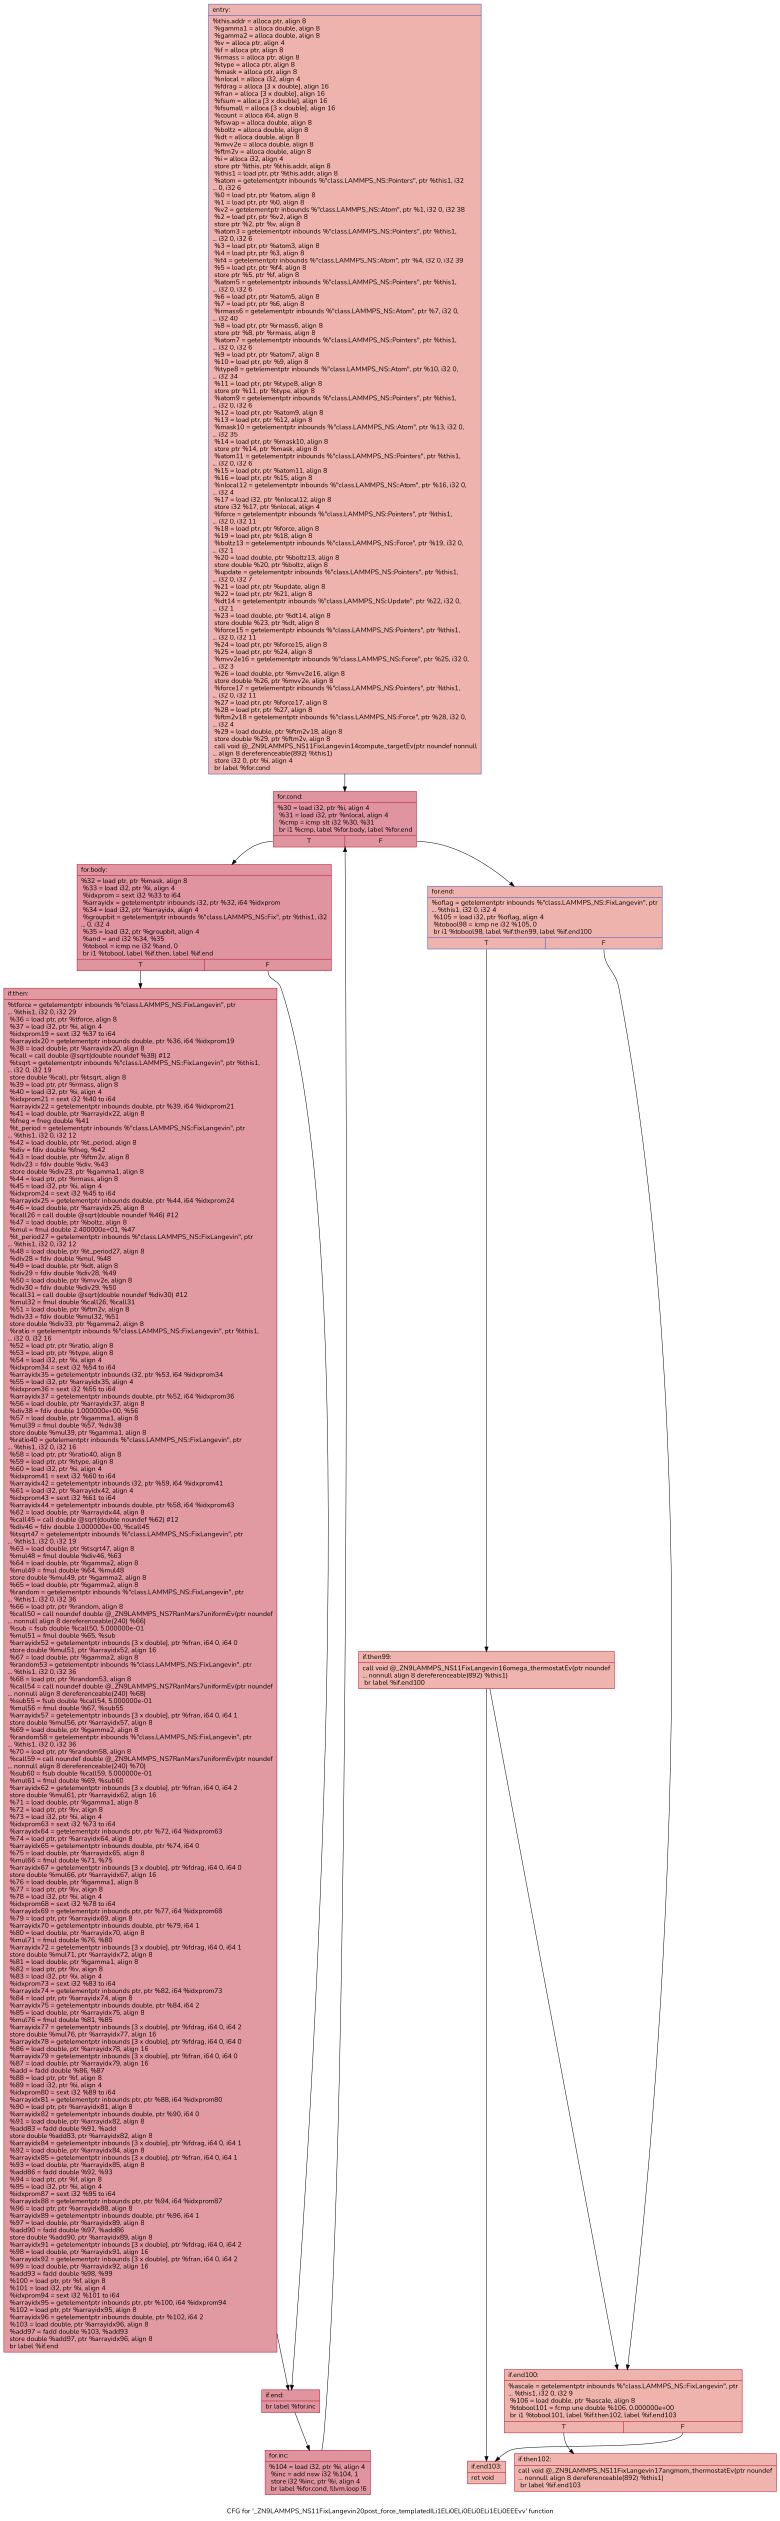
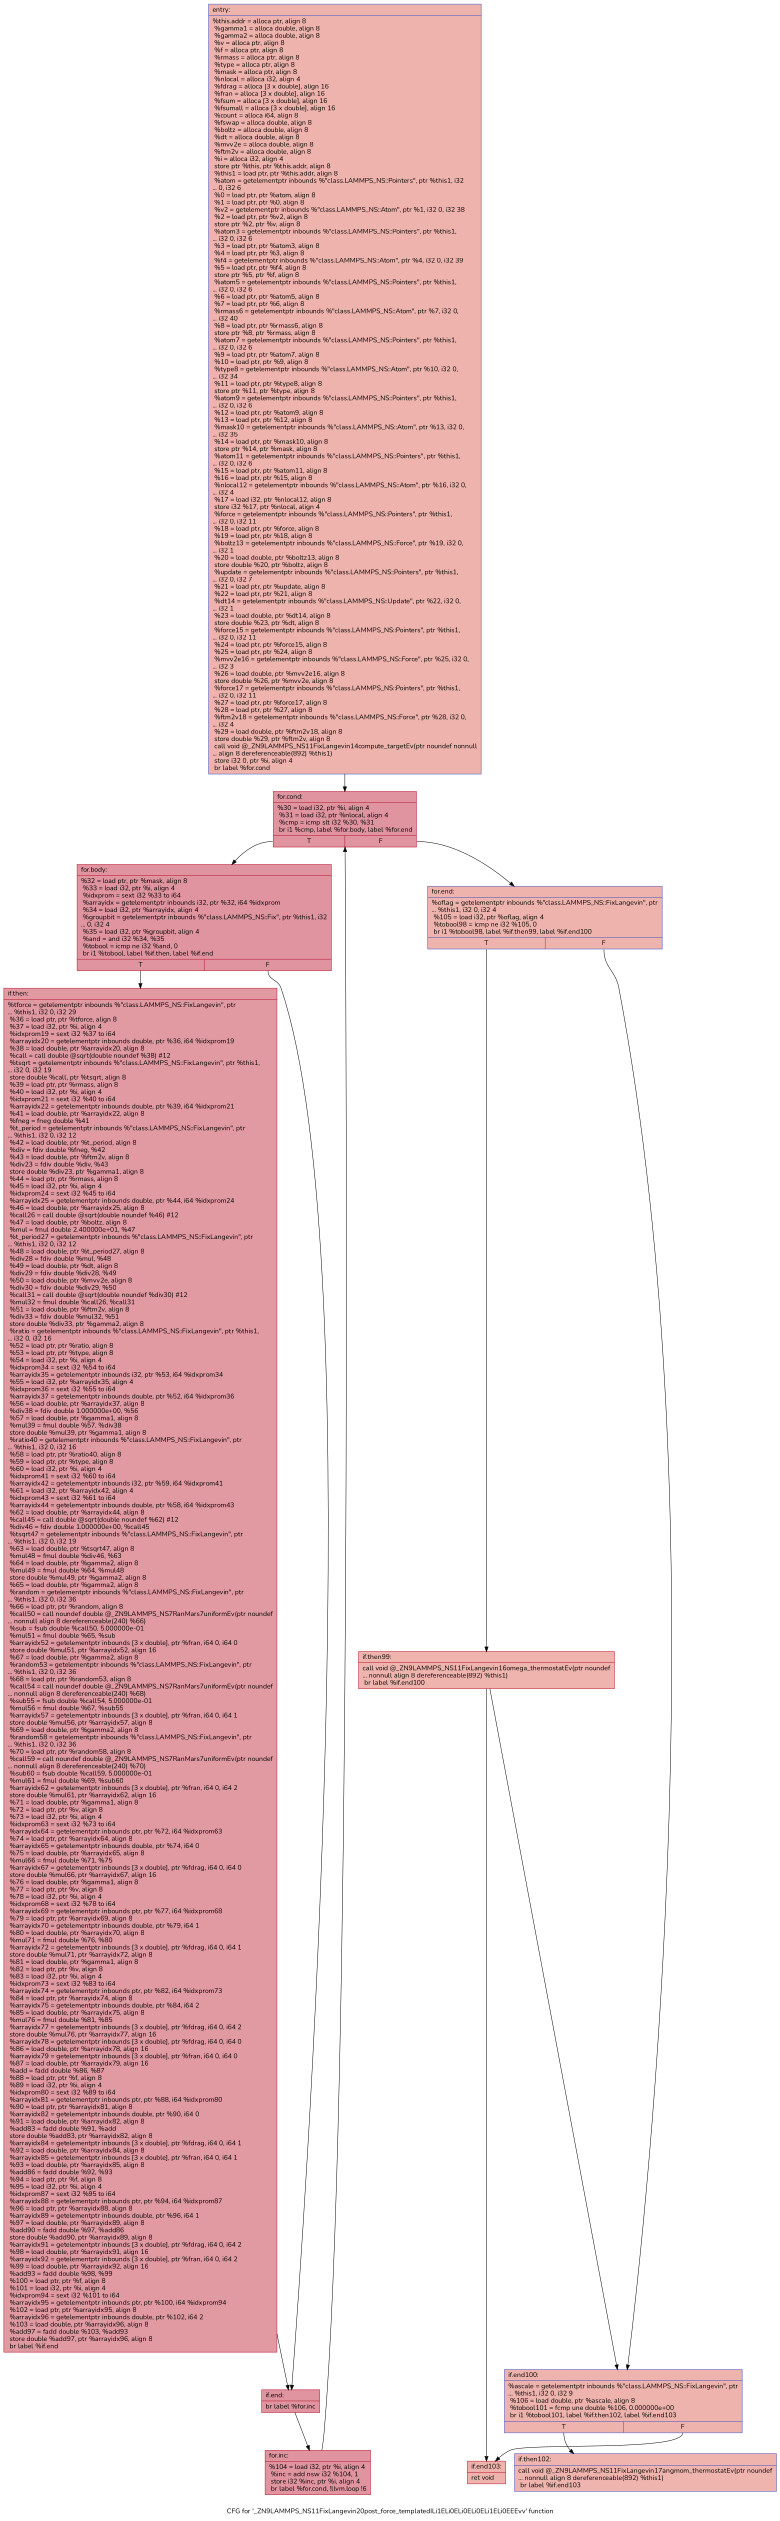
(249, 43) -> (249, 43)
(623, 2401) -> (623, 2401)
(645, 2472) -> (645, 2472)
